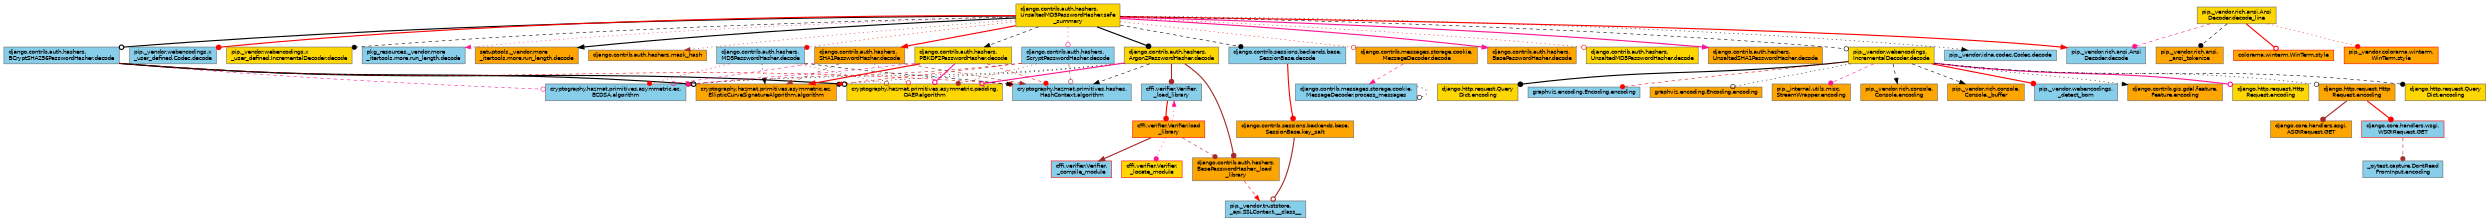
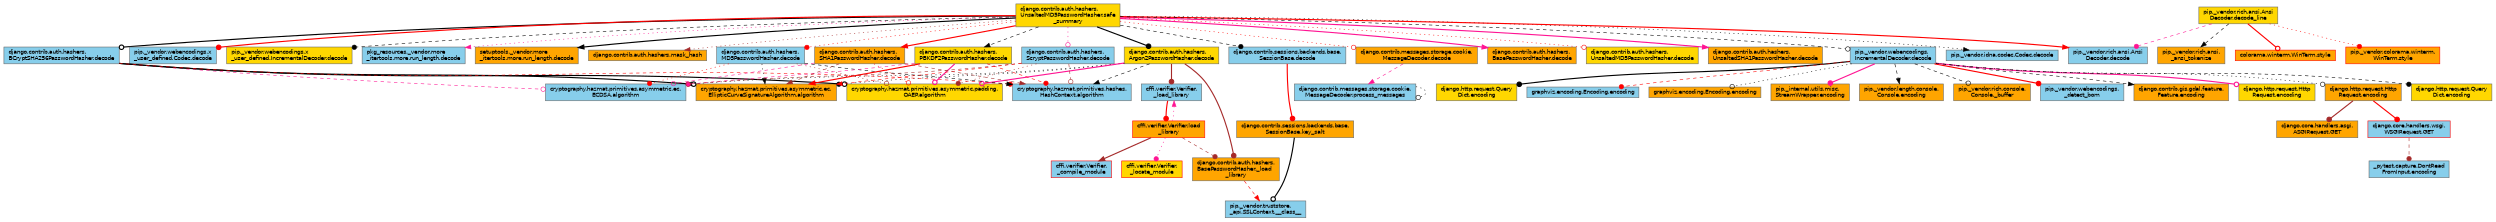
(2215, 34) -> (2217, 34)
(1891, 55) -> (1893, 55)
(1853, 73) -> (1854, 73)
(1936, 73) -> (1940, 73)
(2047, 76) -> (2056, 76)
(1899, 92) -> (1901, 92)
(1288, 169) -> (1288, 169)
